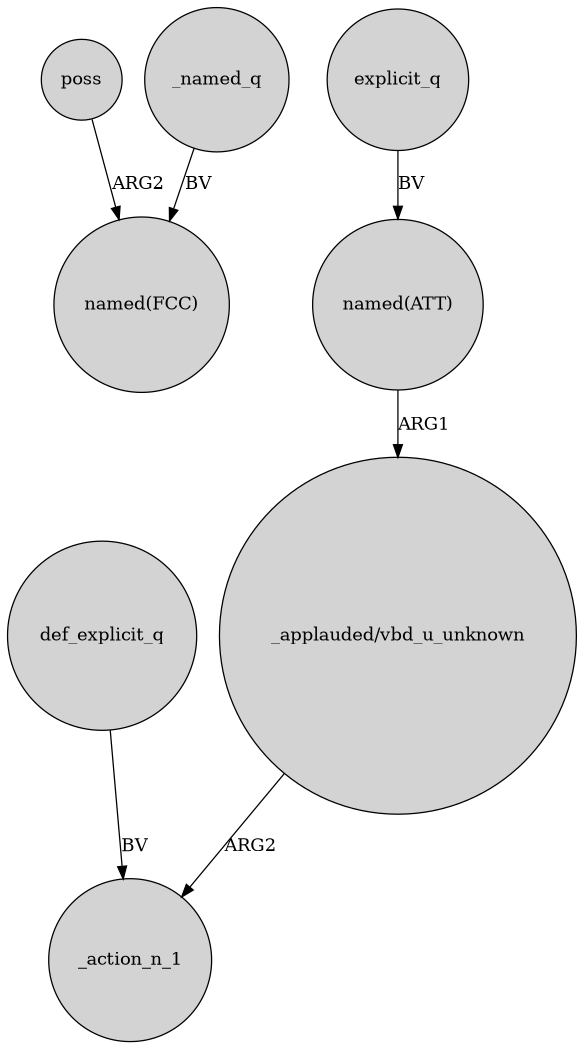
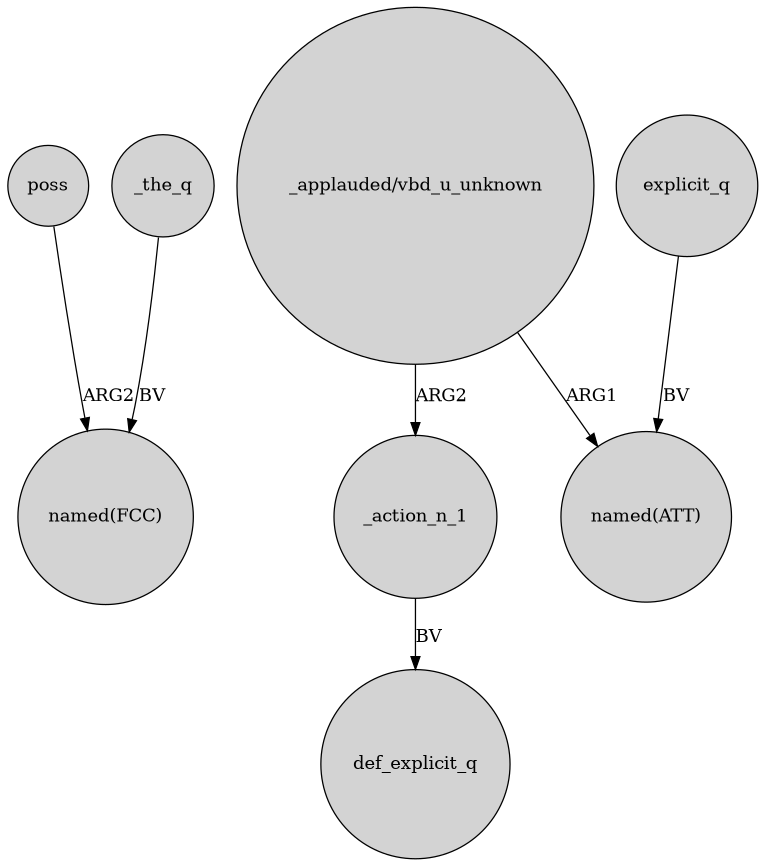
(217, 80) -> (163, 186)
(398, 417) -> (554, 384)
(116, 798) -> (415, 627)
